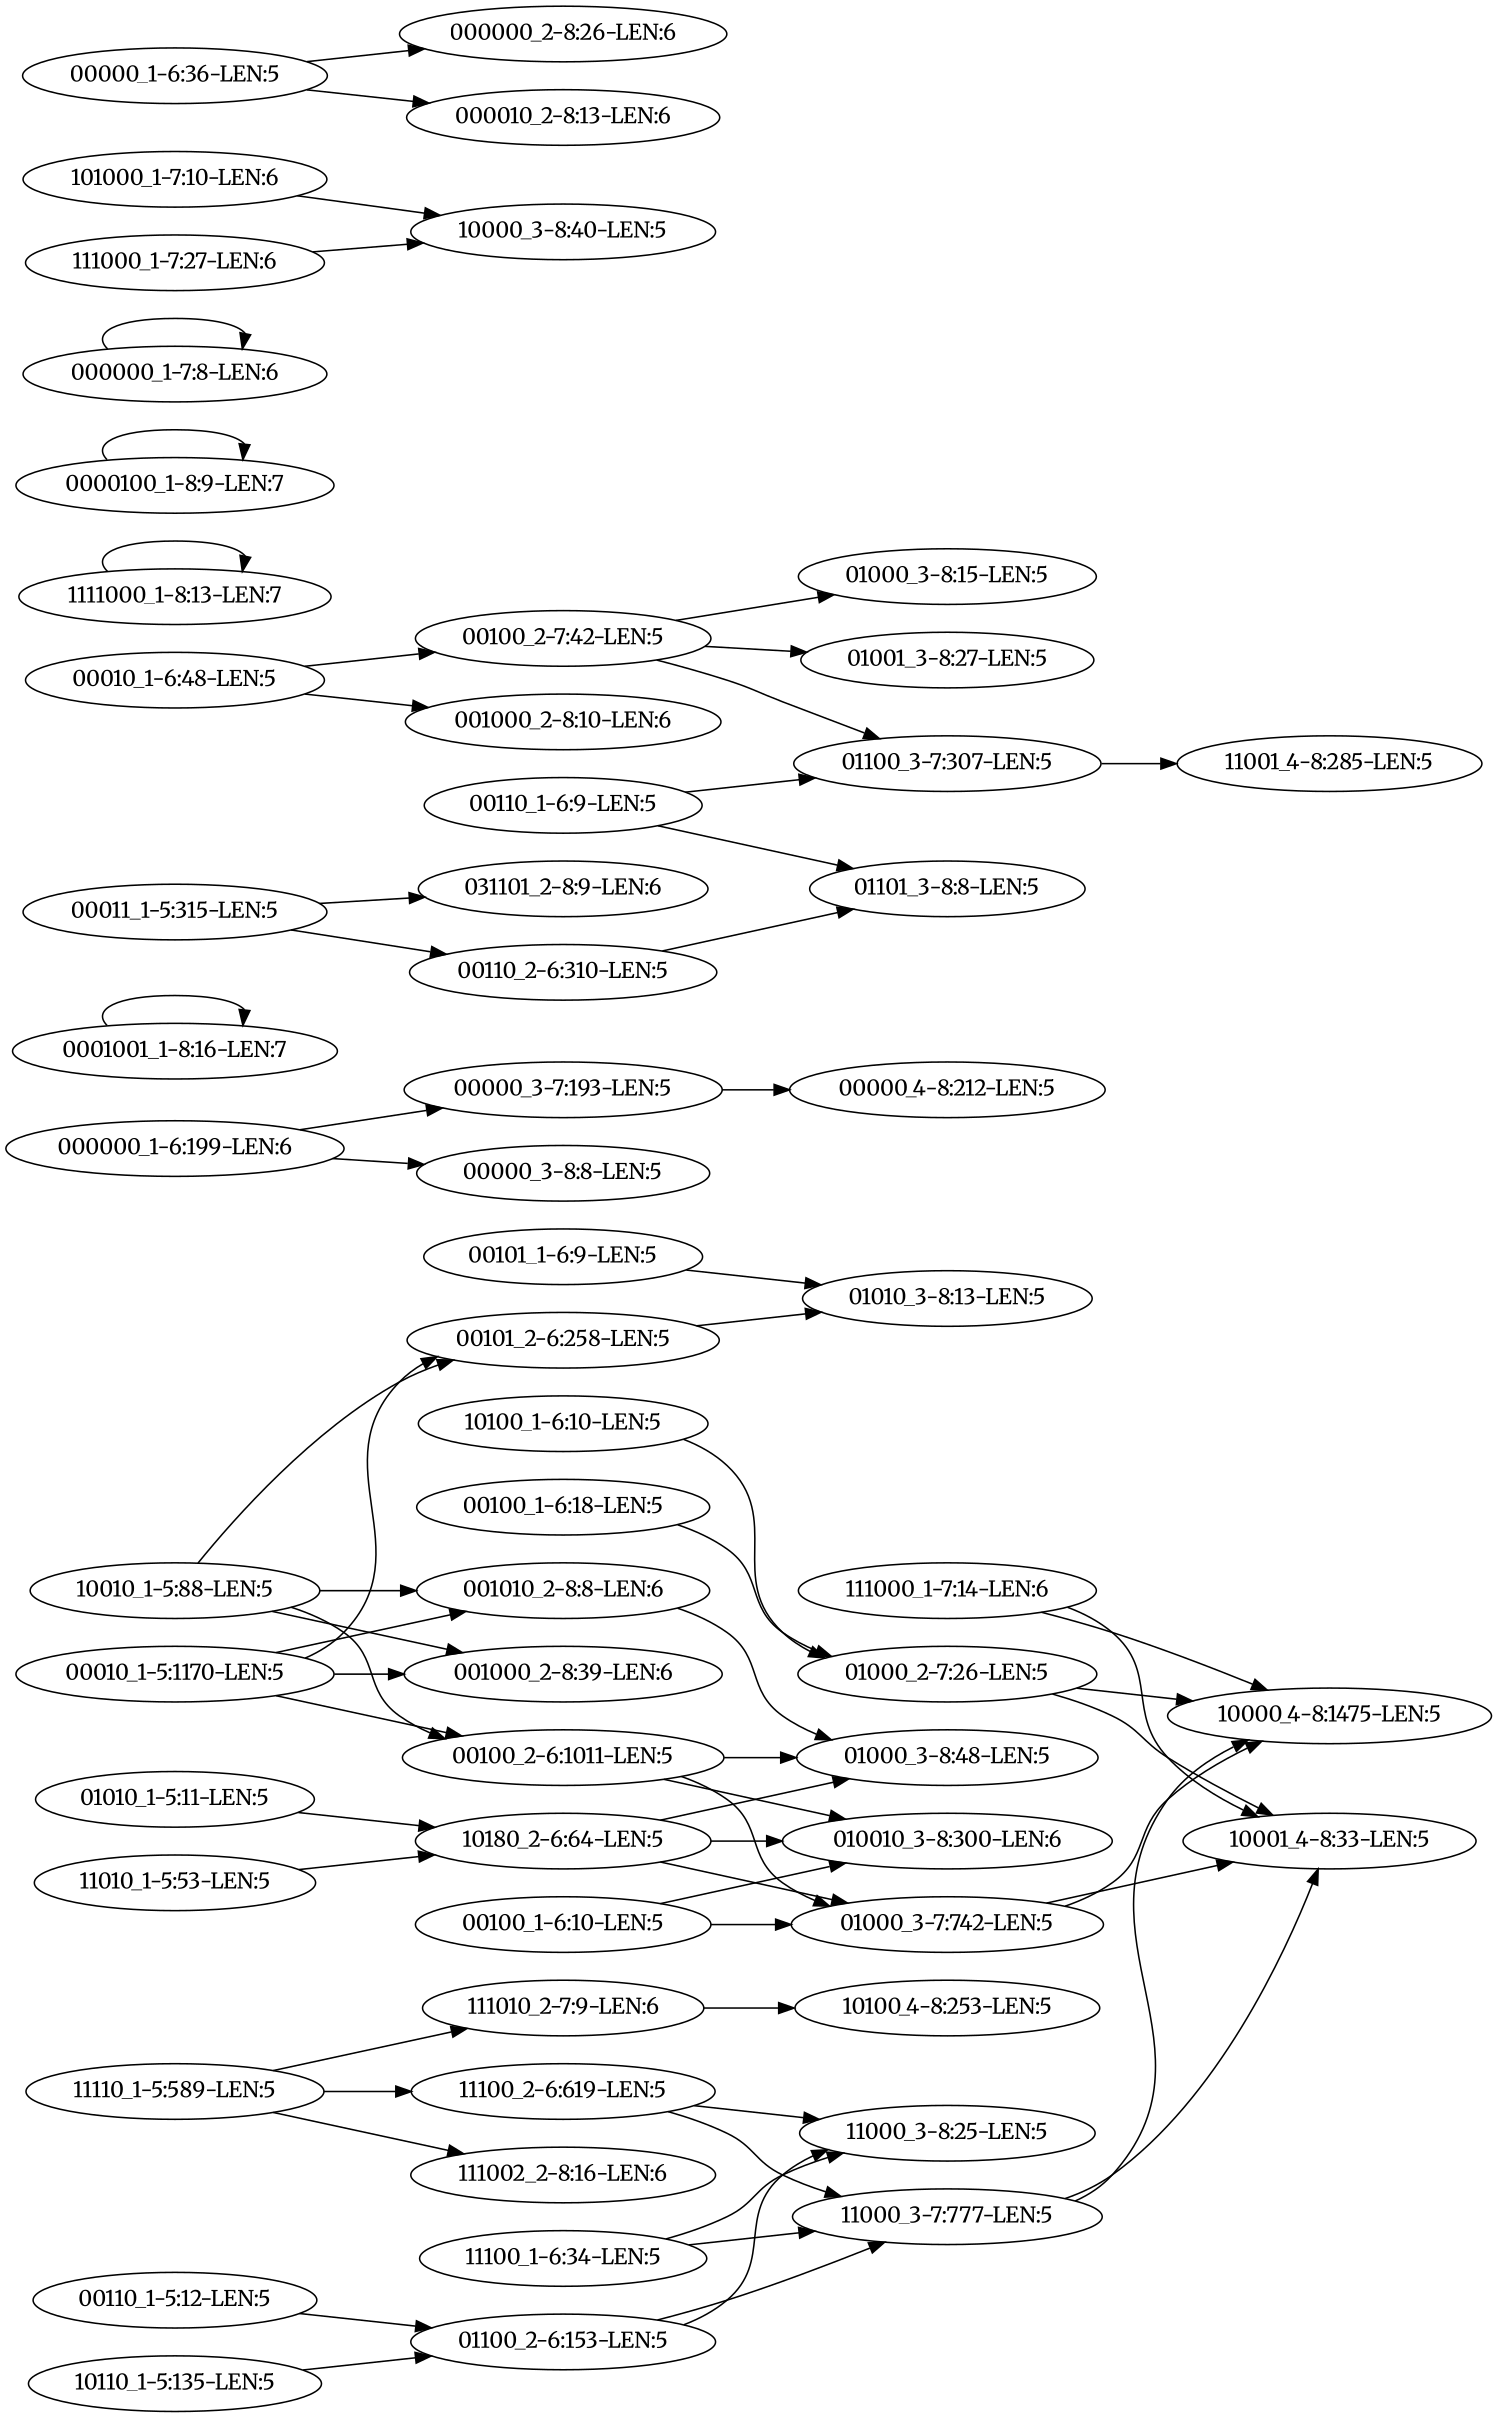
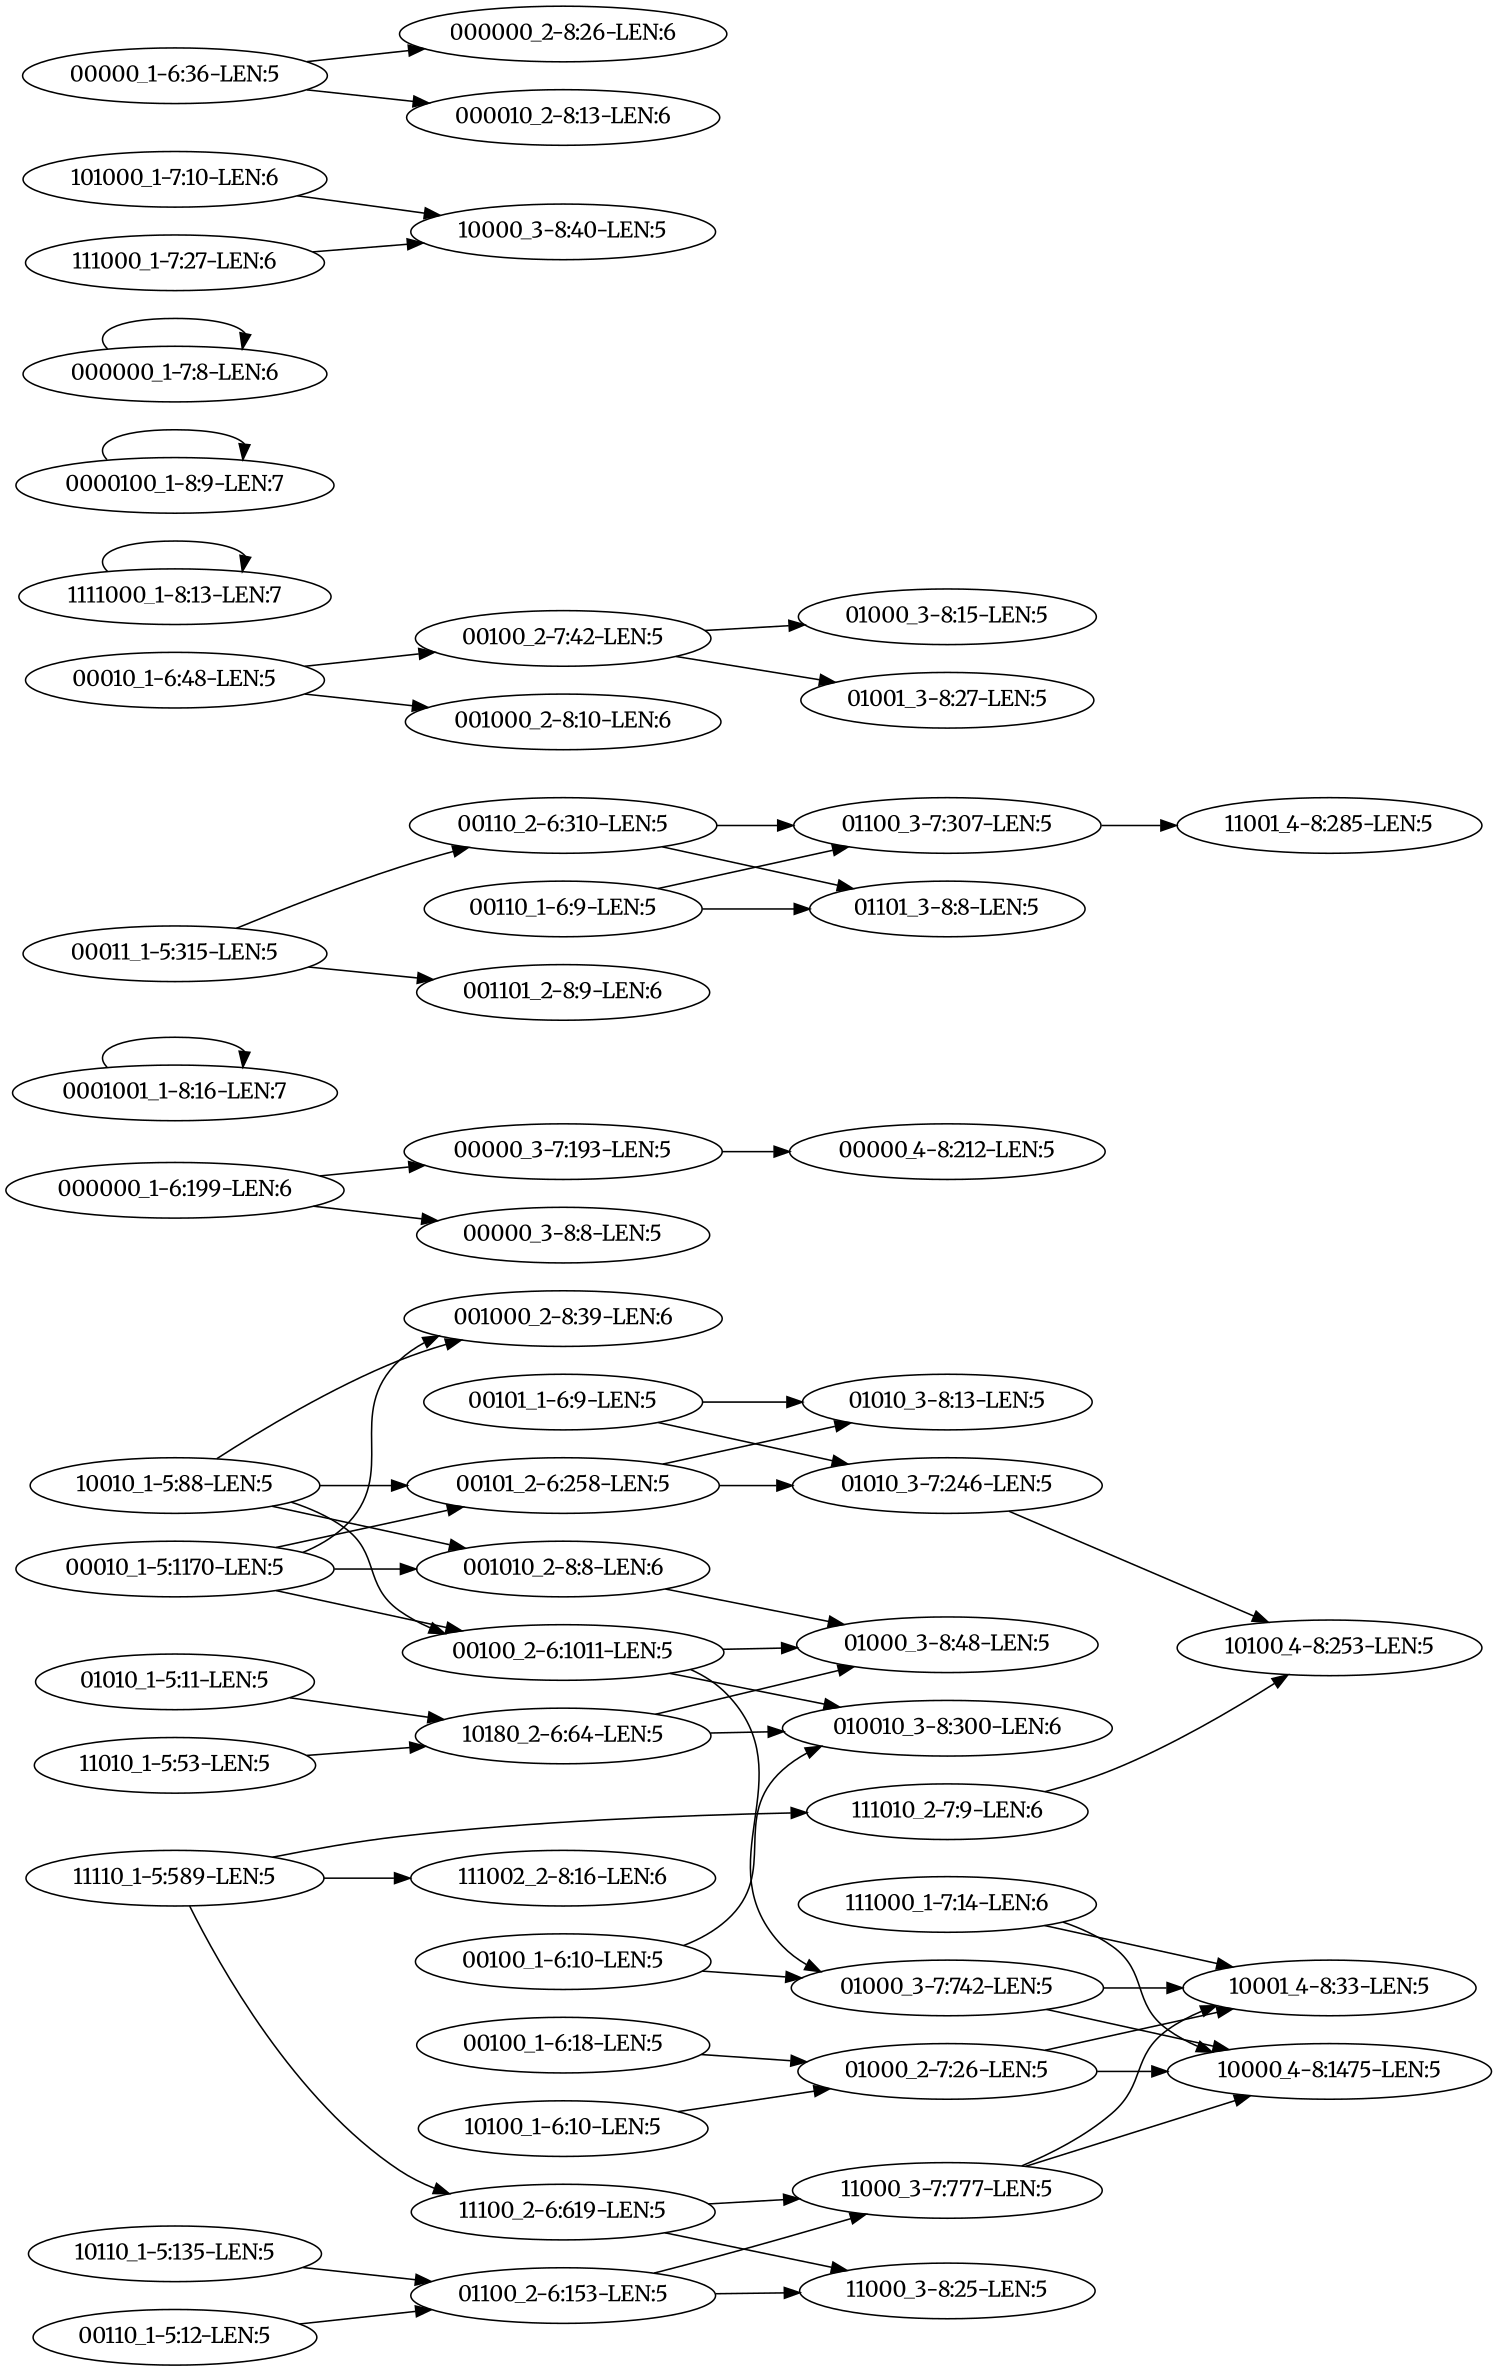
(762, 693) -> (747, 825)
(563, 889) -> (563, 992)
none -> (947, 1486)
(733, 1878) -> none
(563, 2258) -> none
